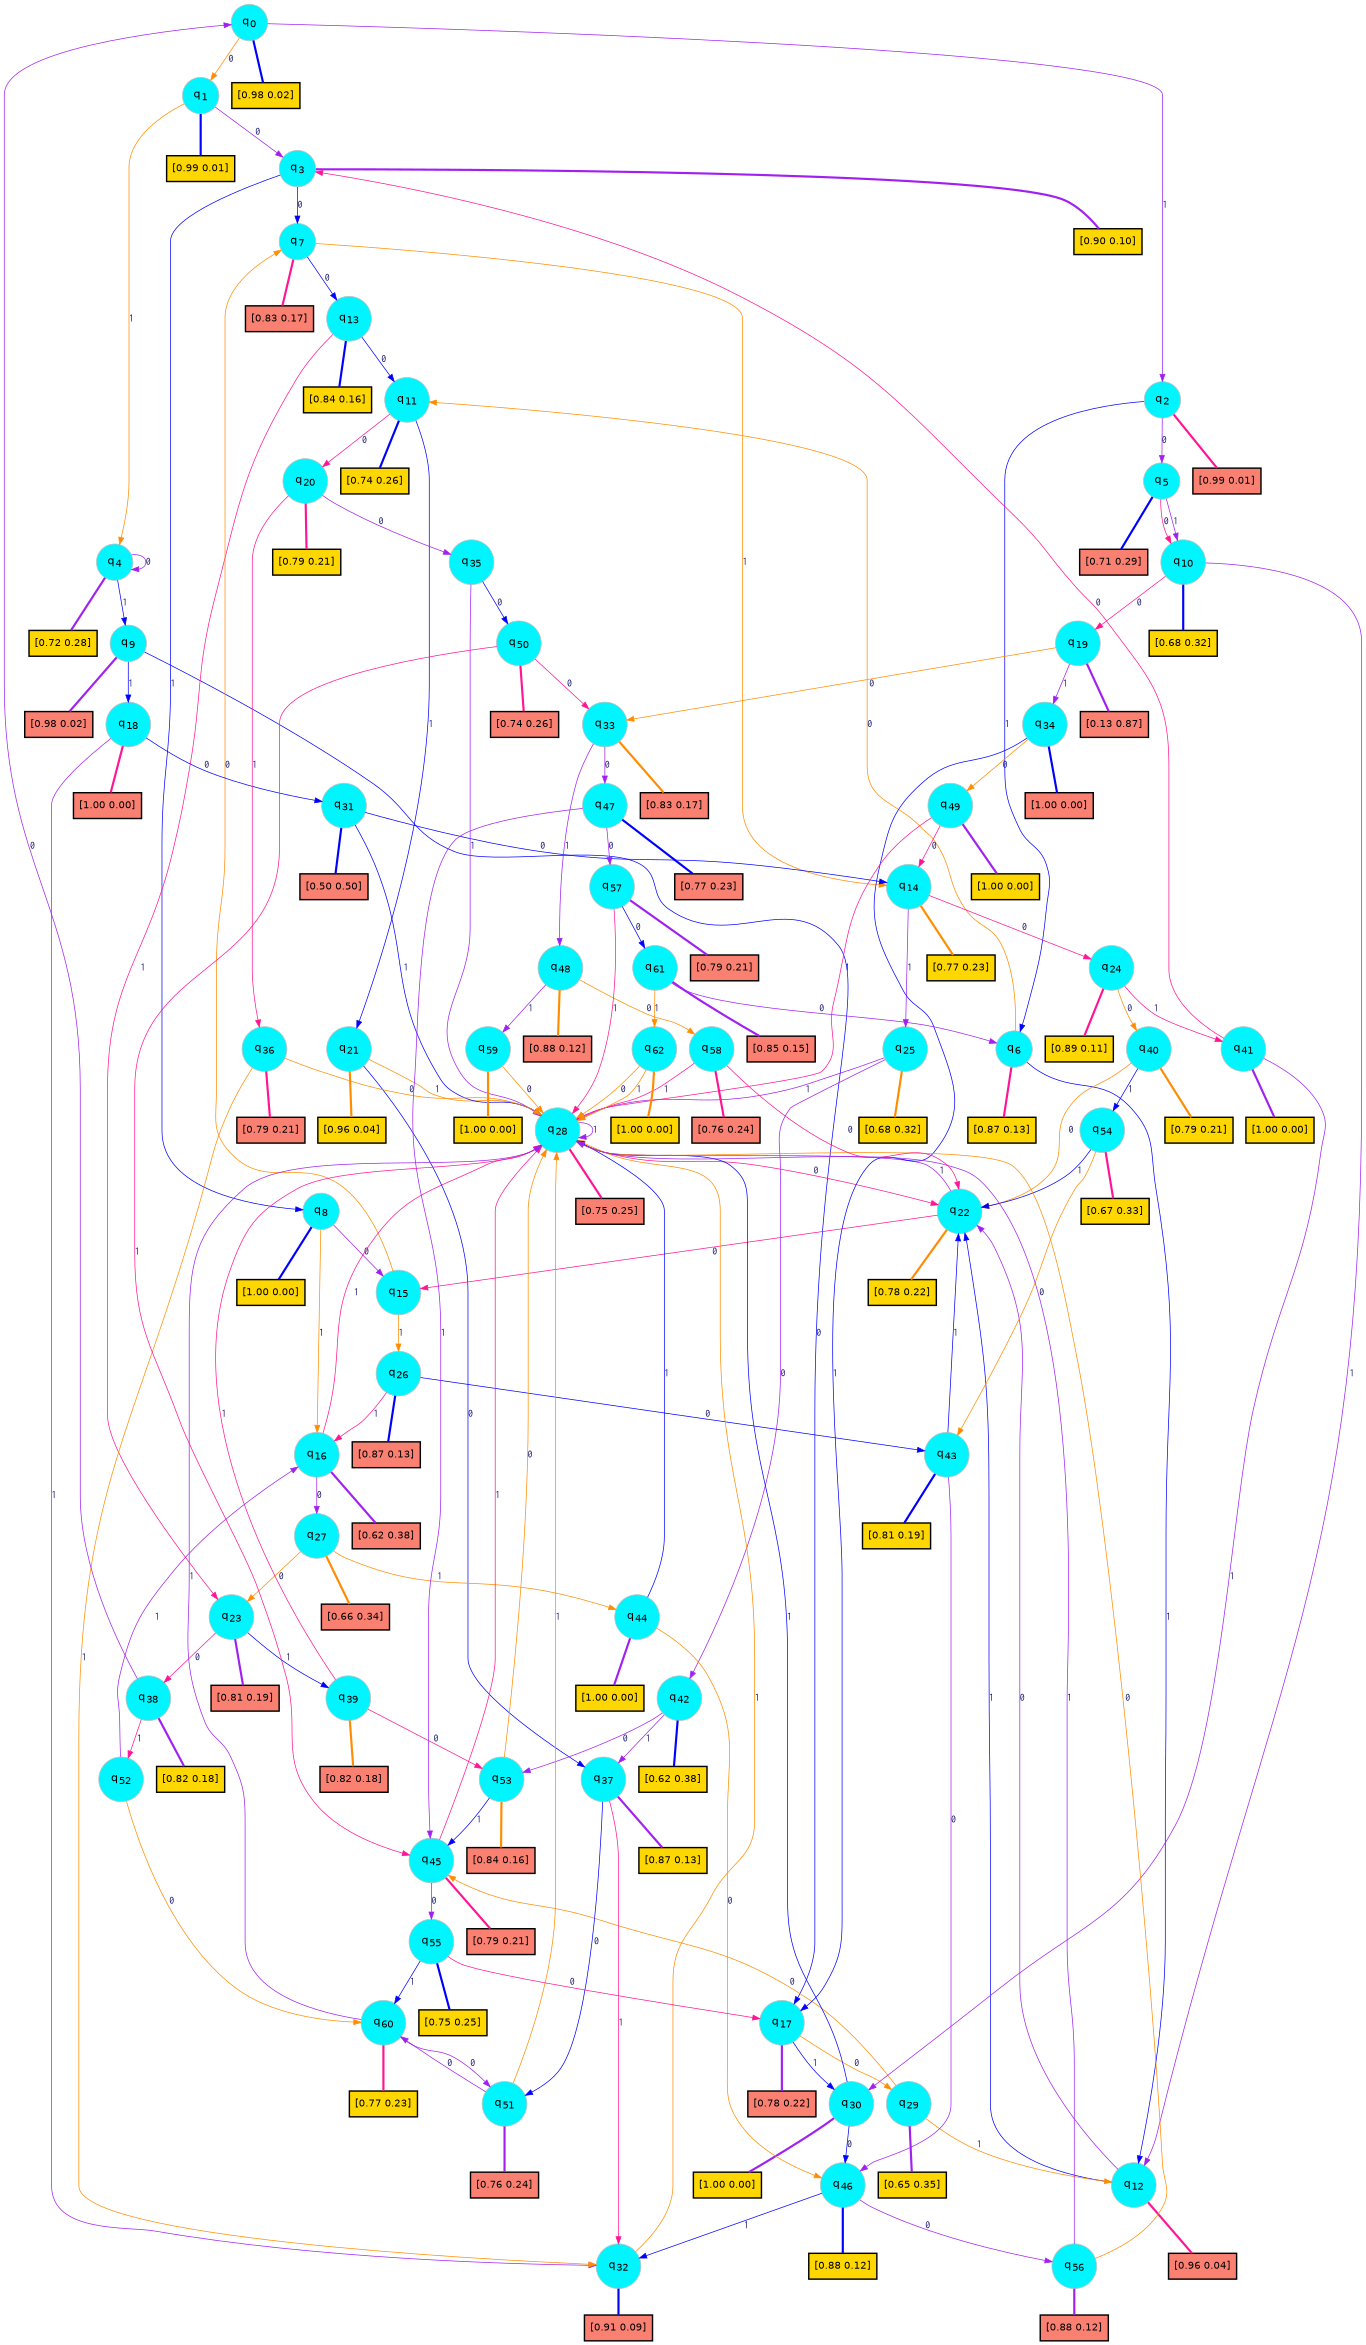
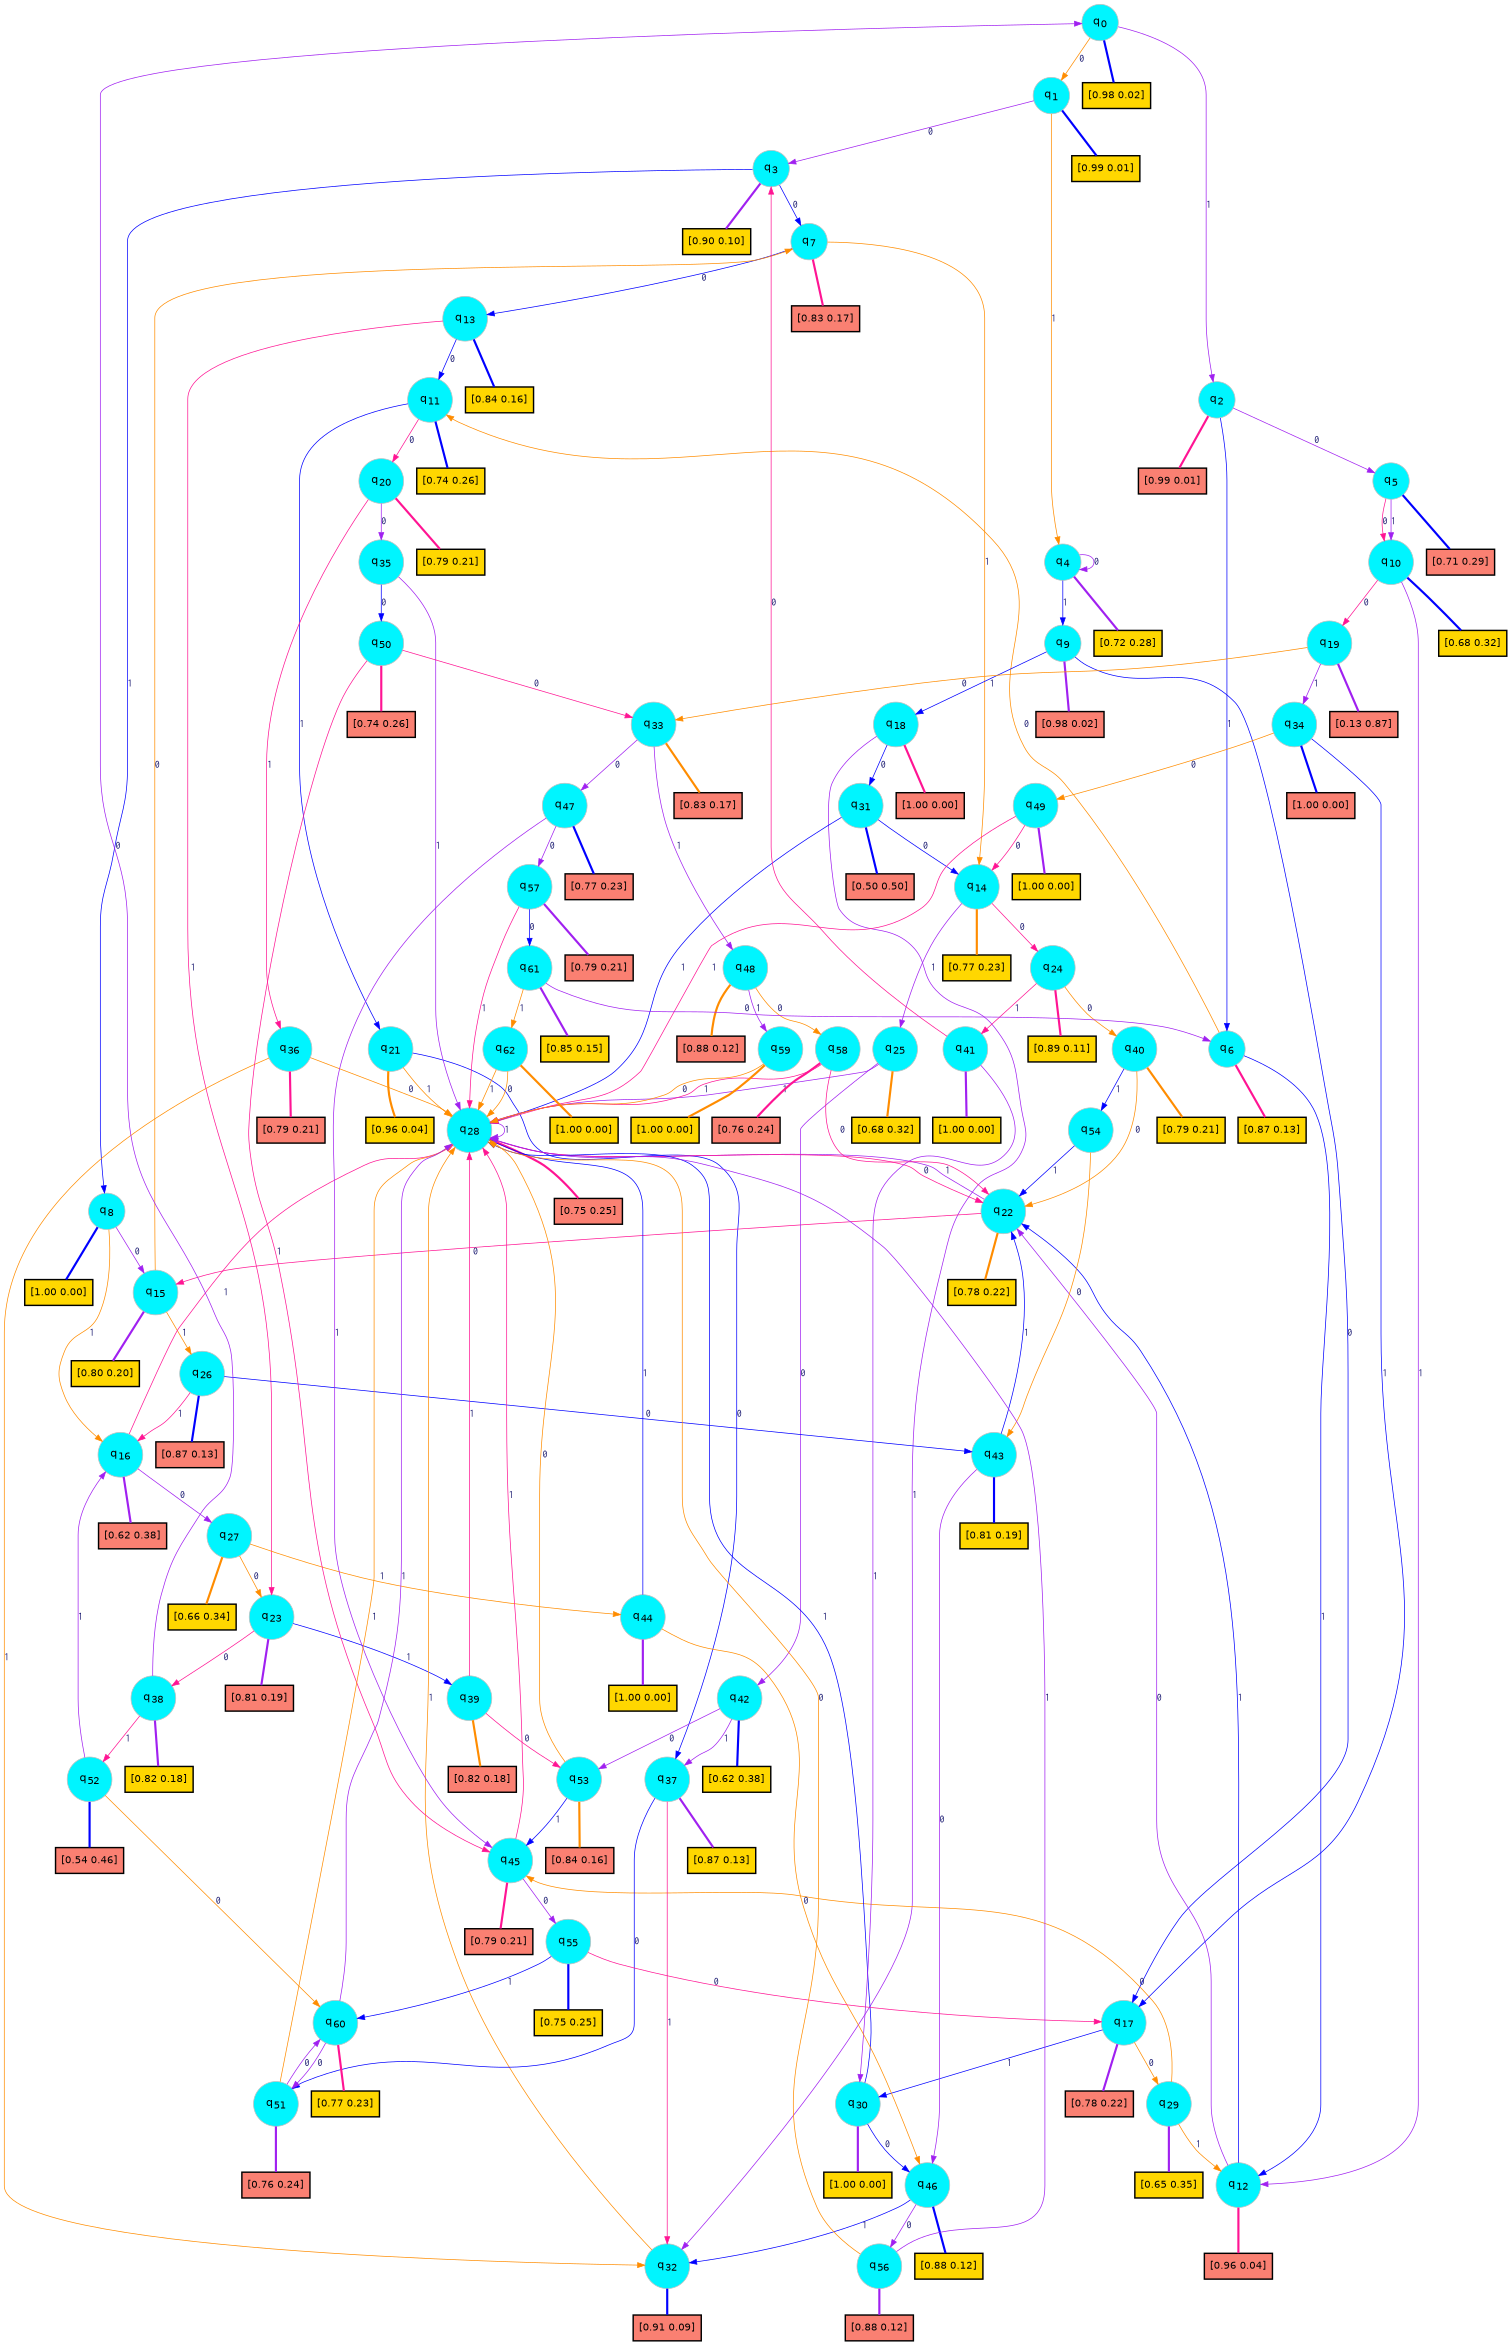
(781, 1049) -> (575, 1049)
(1115, 1211) -> none
none -> (105, 1374)
(355, 1617) -> (202, 1617)
none -> (90, 1861)
